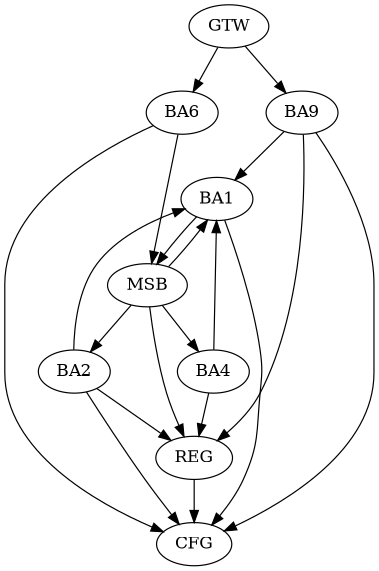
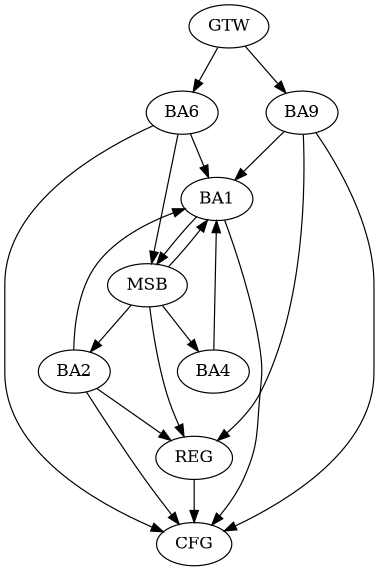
none -> (197, 150)
(205, 409) -> none
